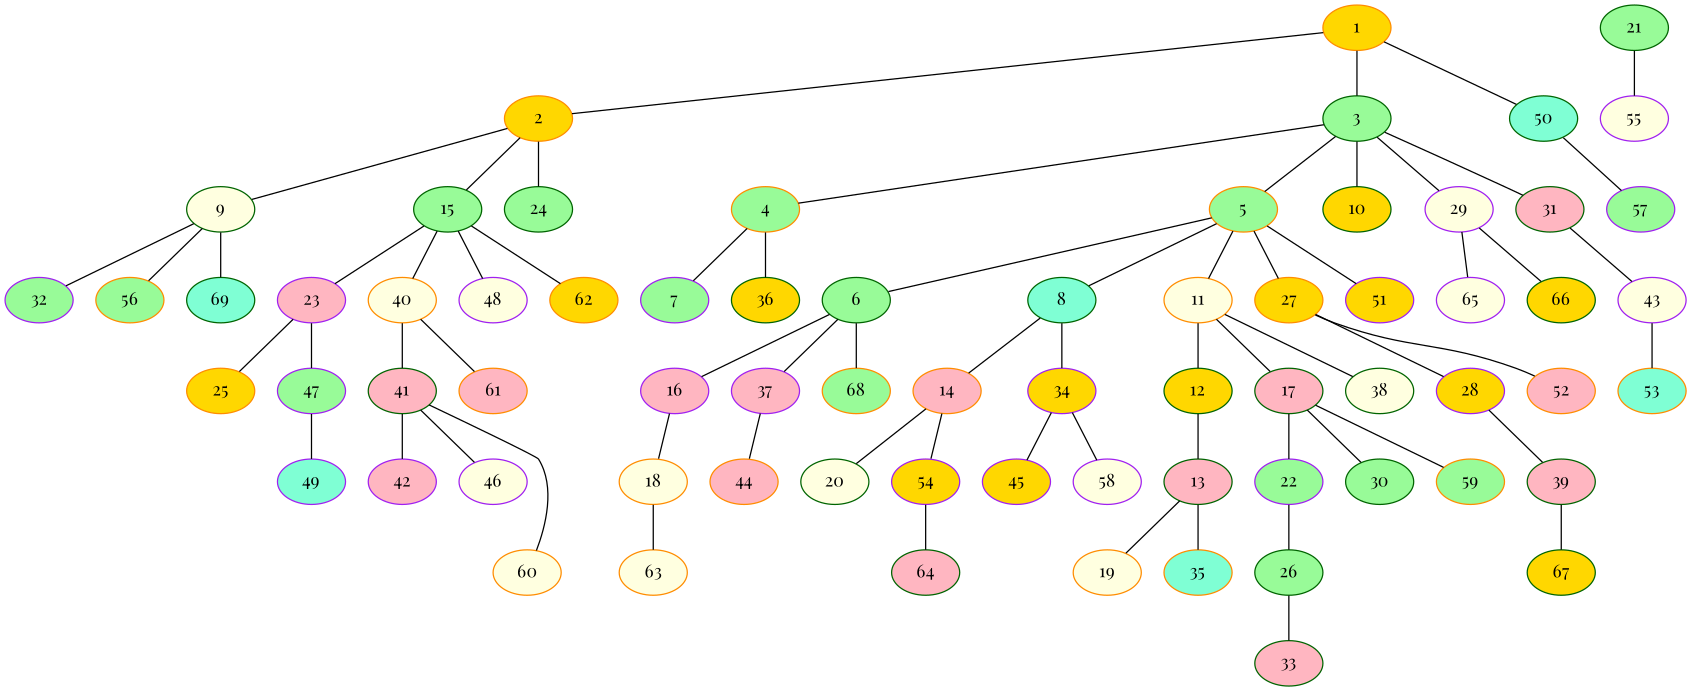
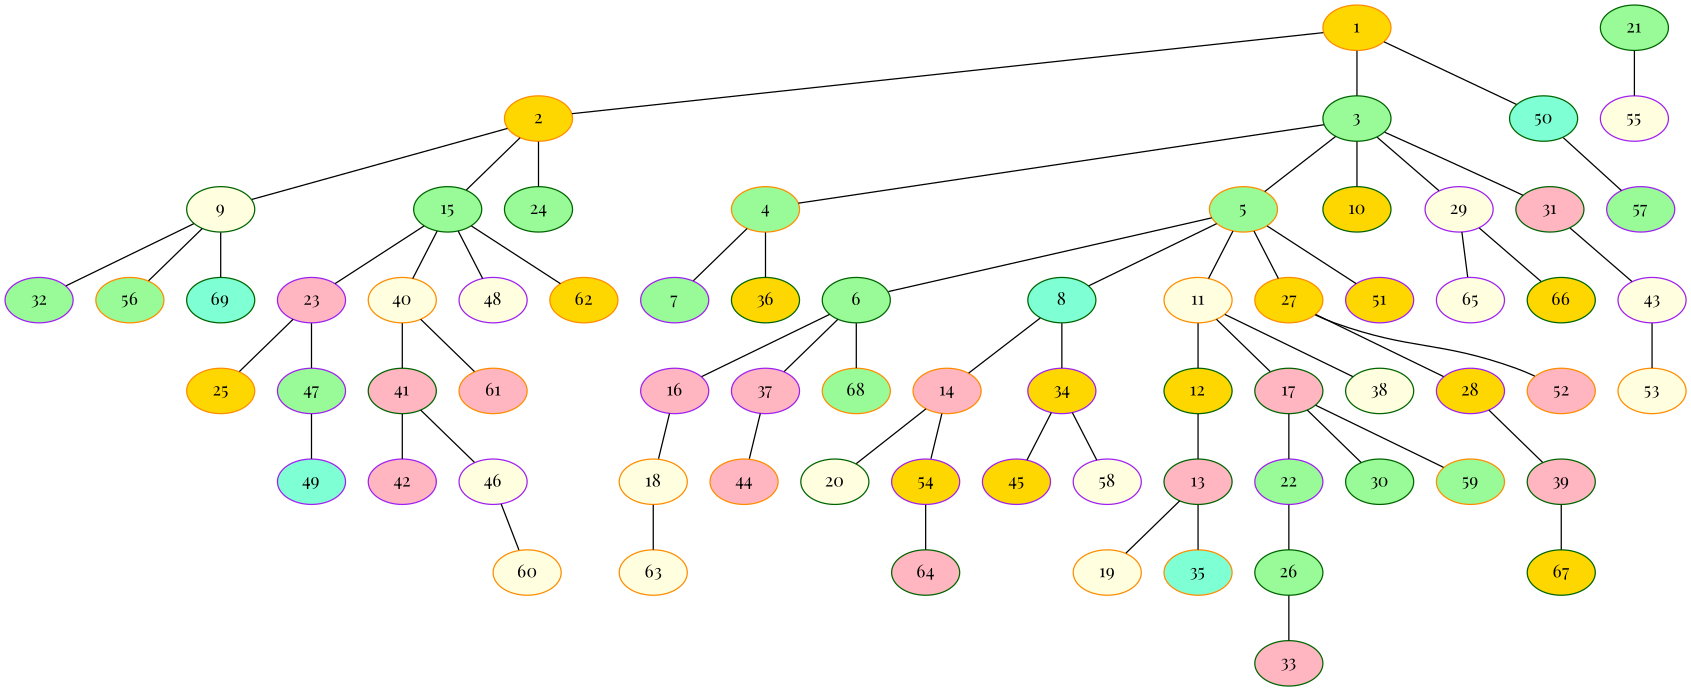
(1652, 391) -> (1652, 391)
(527, 452) -> (510, 527)
